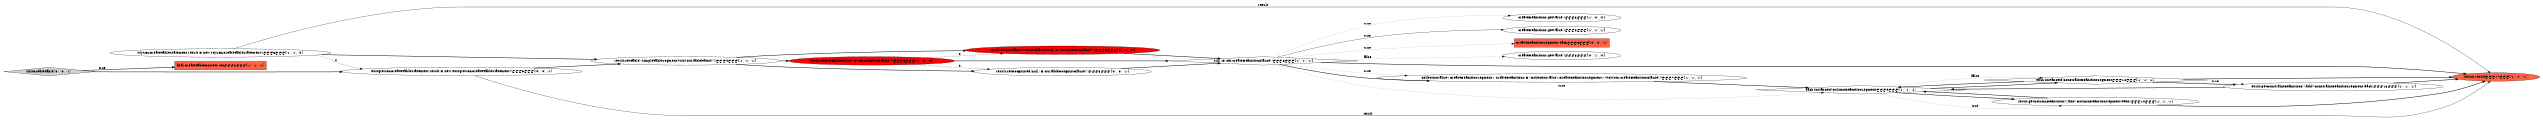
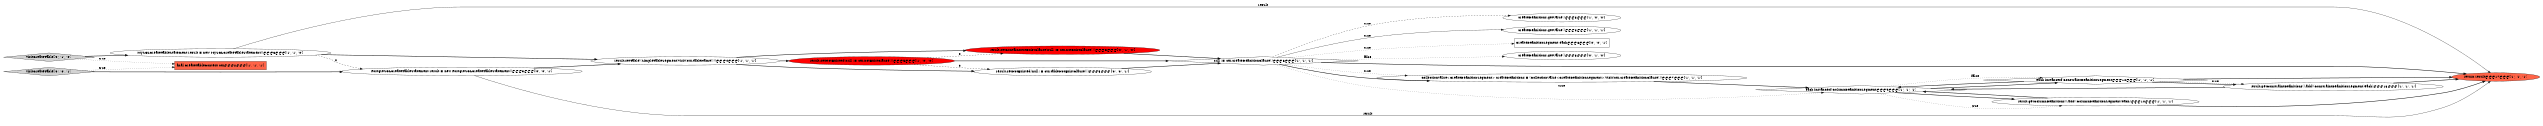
(1388, 22) -> (1388, 22)
(1562, 43) -> (1562, 43)
none -> (49, 57)
(127, 69) -> (127, 69)
